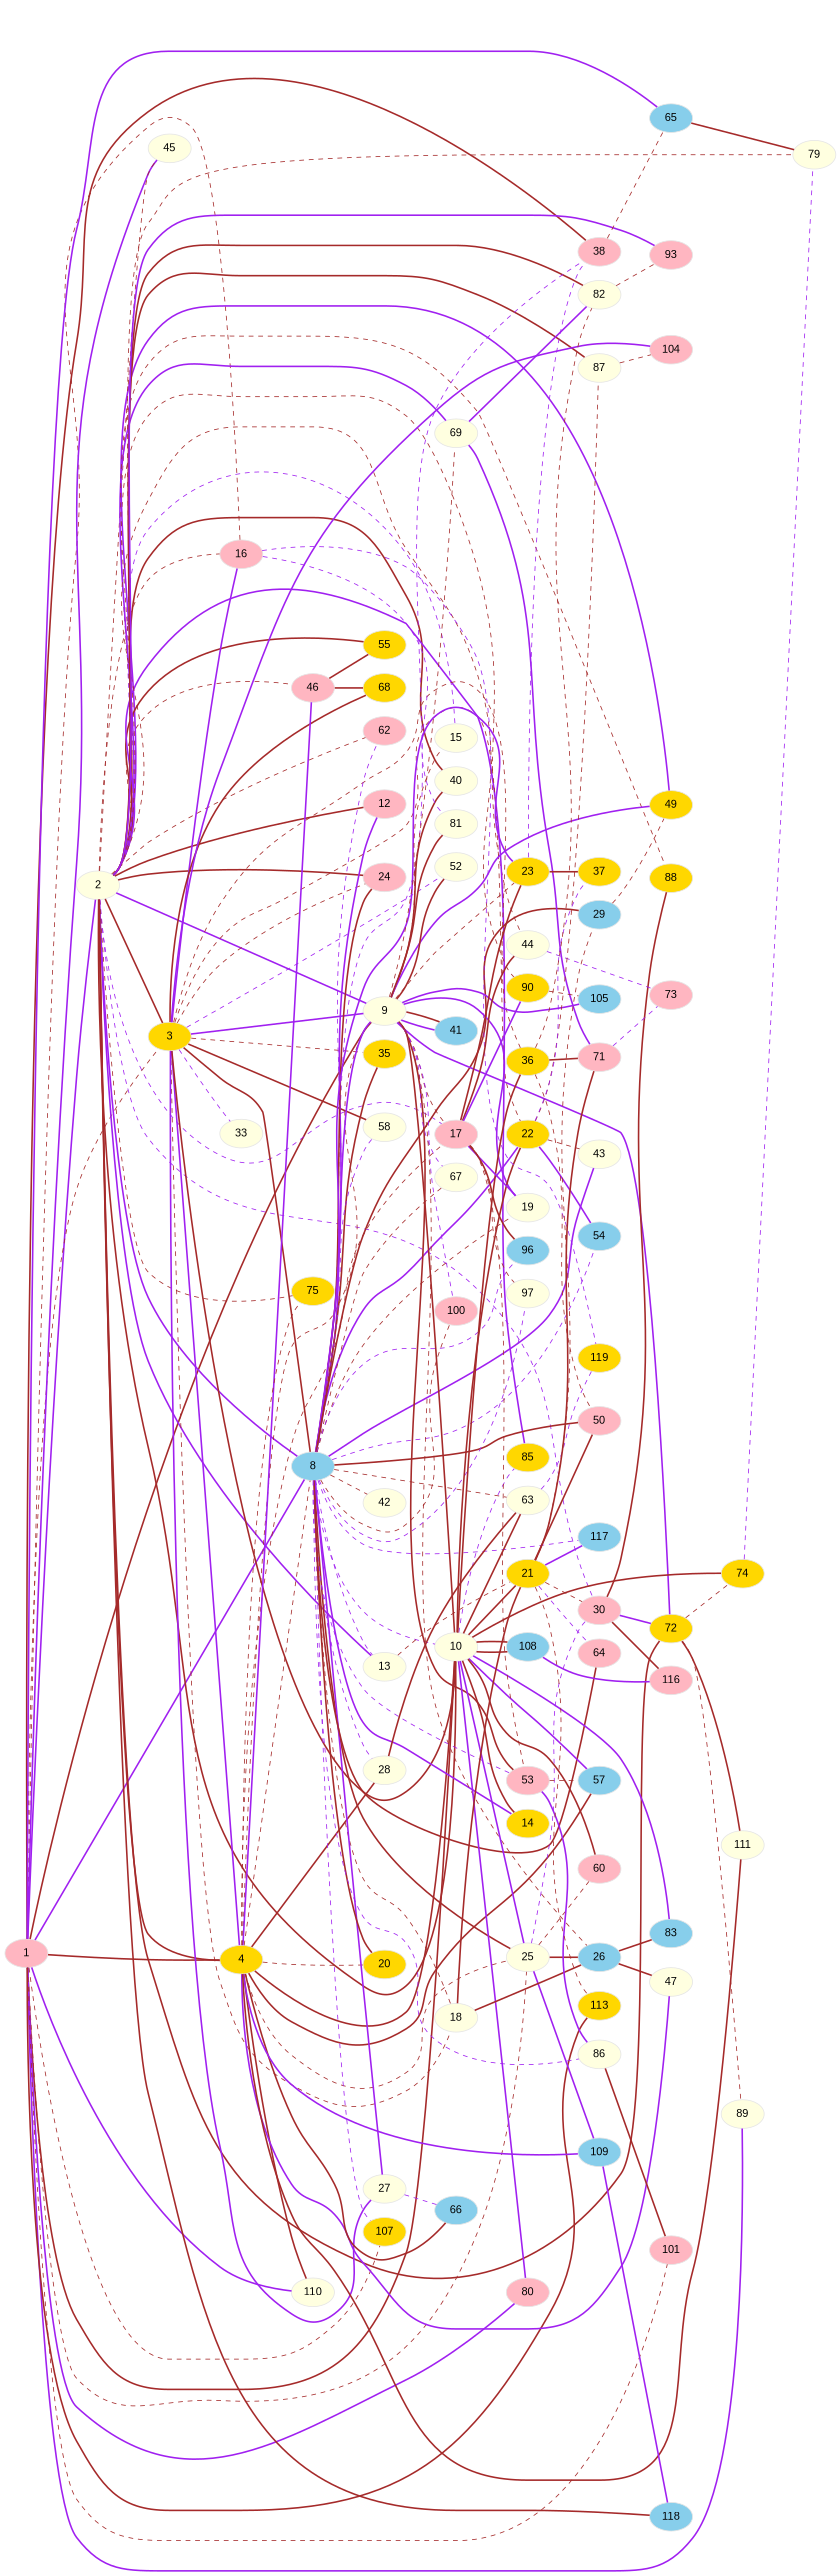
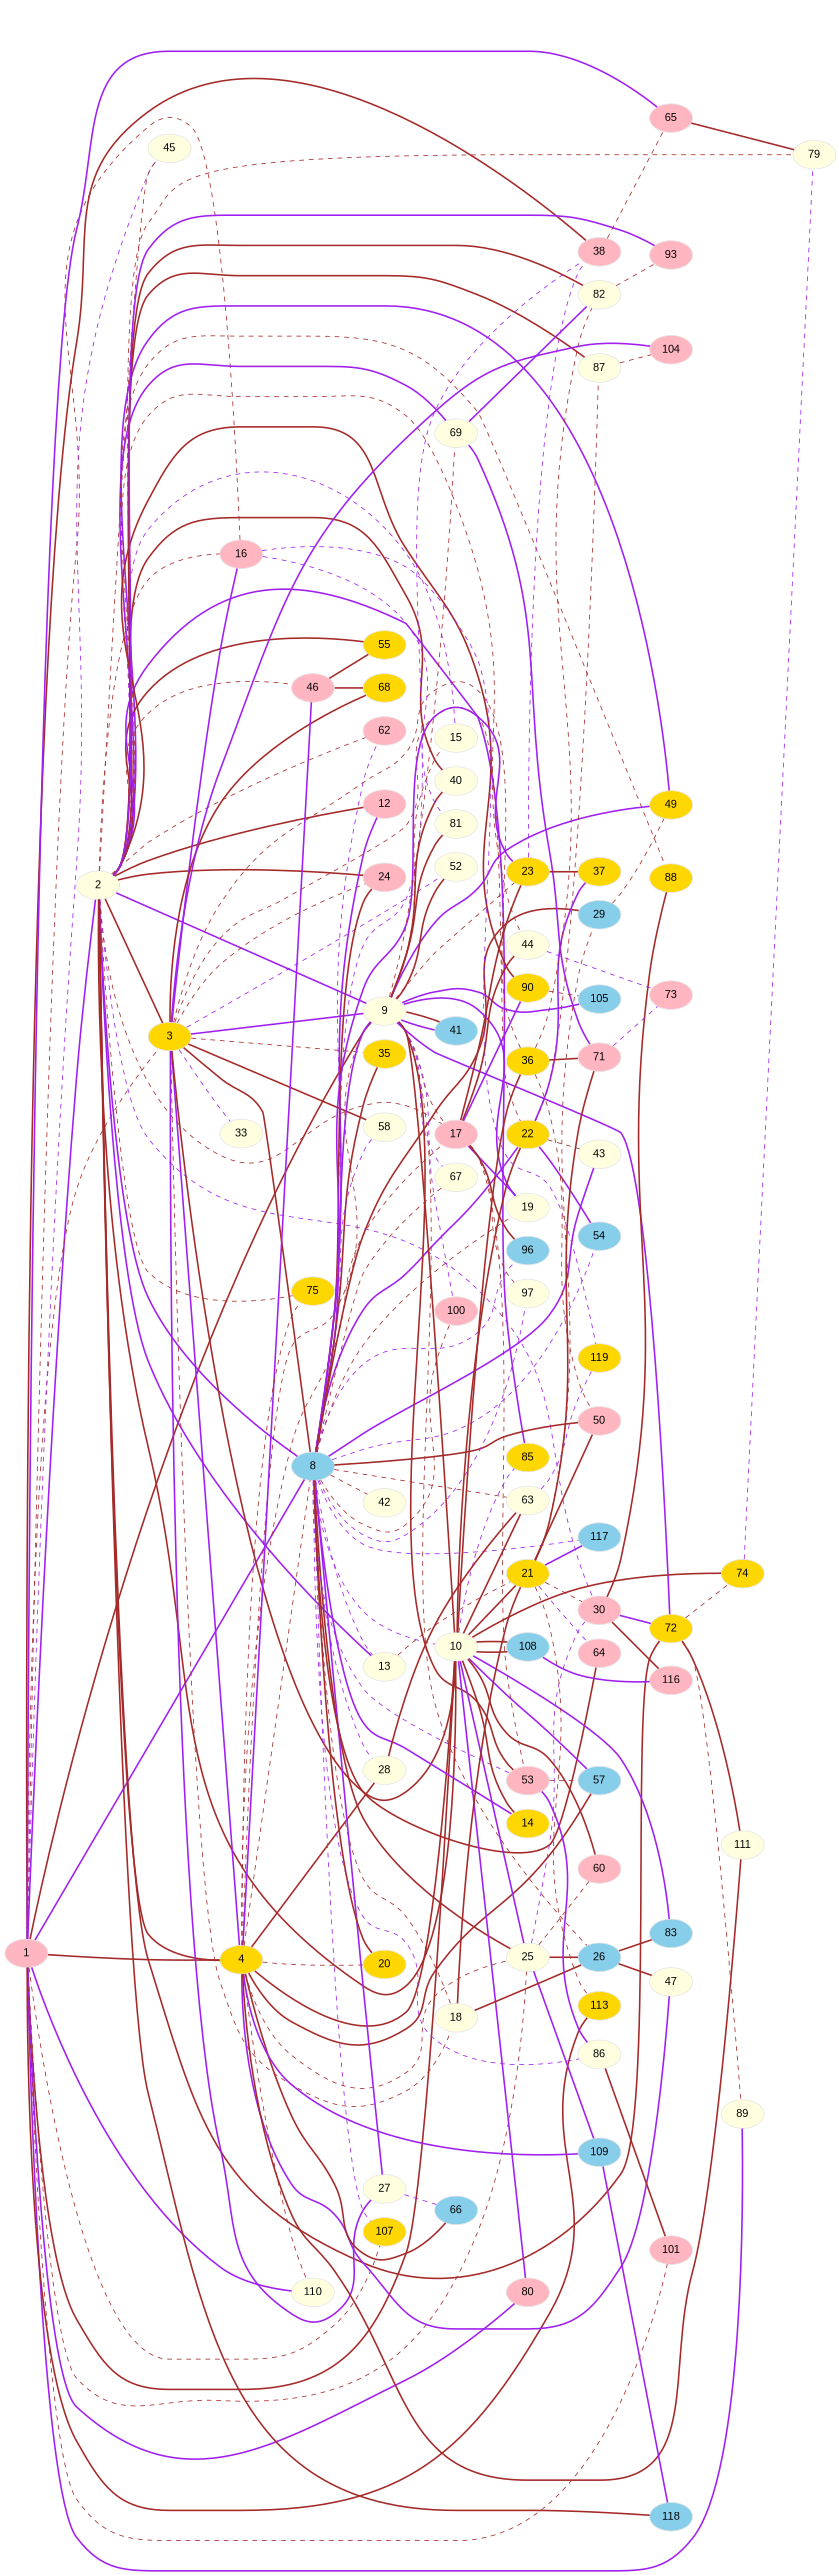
(671, 118) -> (671, 118)
(330, 429) -> (330, 429)
(558, 1001) -> (558, 1001)
(65, 1043) -> (65, 1043)
(199, 1141) -> (199, 1141)
(258, 2074) -> (258, 2074)
